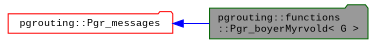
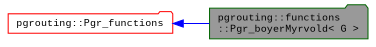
(90, 24) -> (90, 24)
